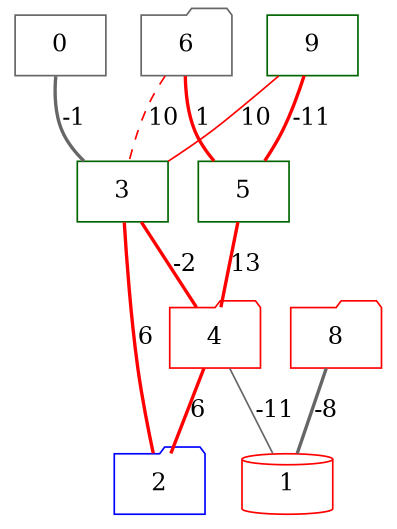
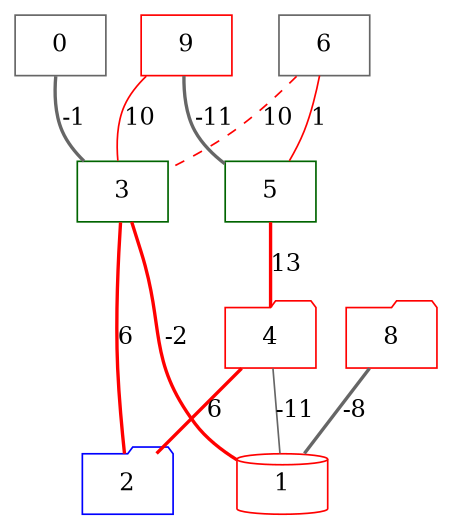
(187, 45) -> (324, 45)
(313, 45) -> (187, 45)
(288, 120) -> (192, 126)
(192, 121) -> (308, 120)
(169, 265) -> (161, 353)
